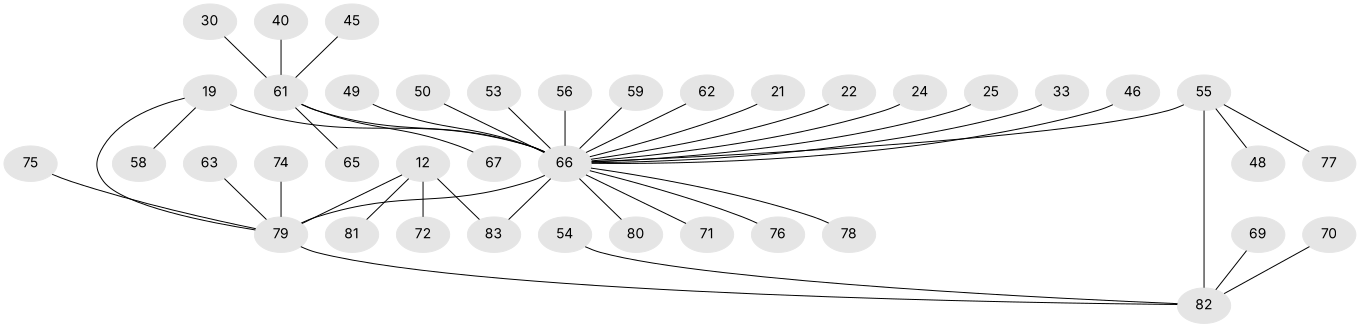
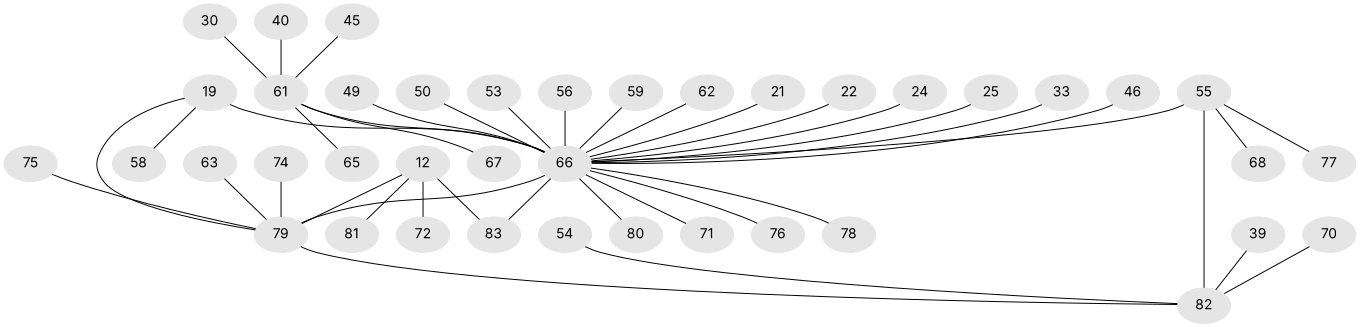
(1258, 164) -> (1258, 164)
(1258, 235) -> (1258, 235)
